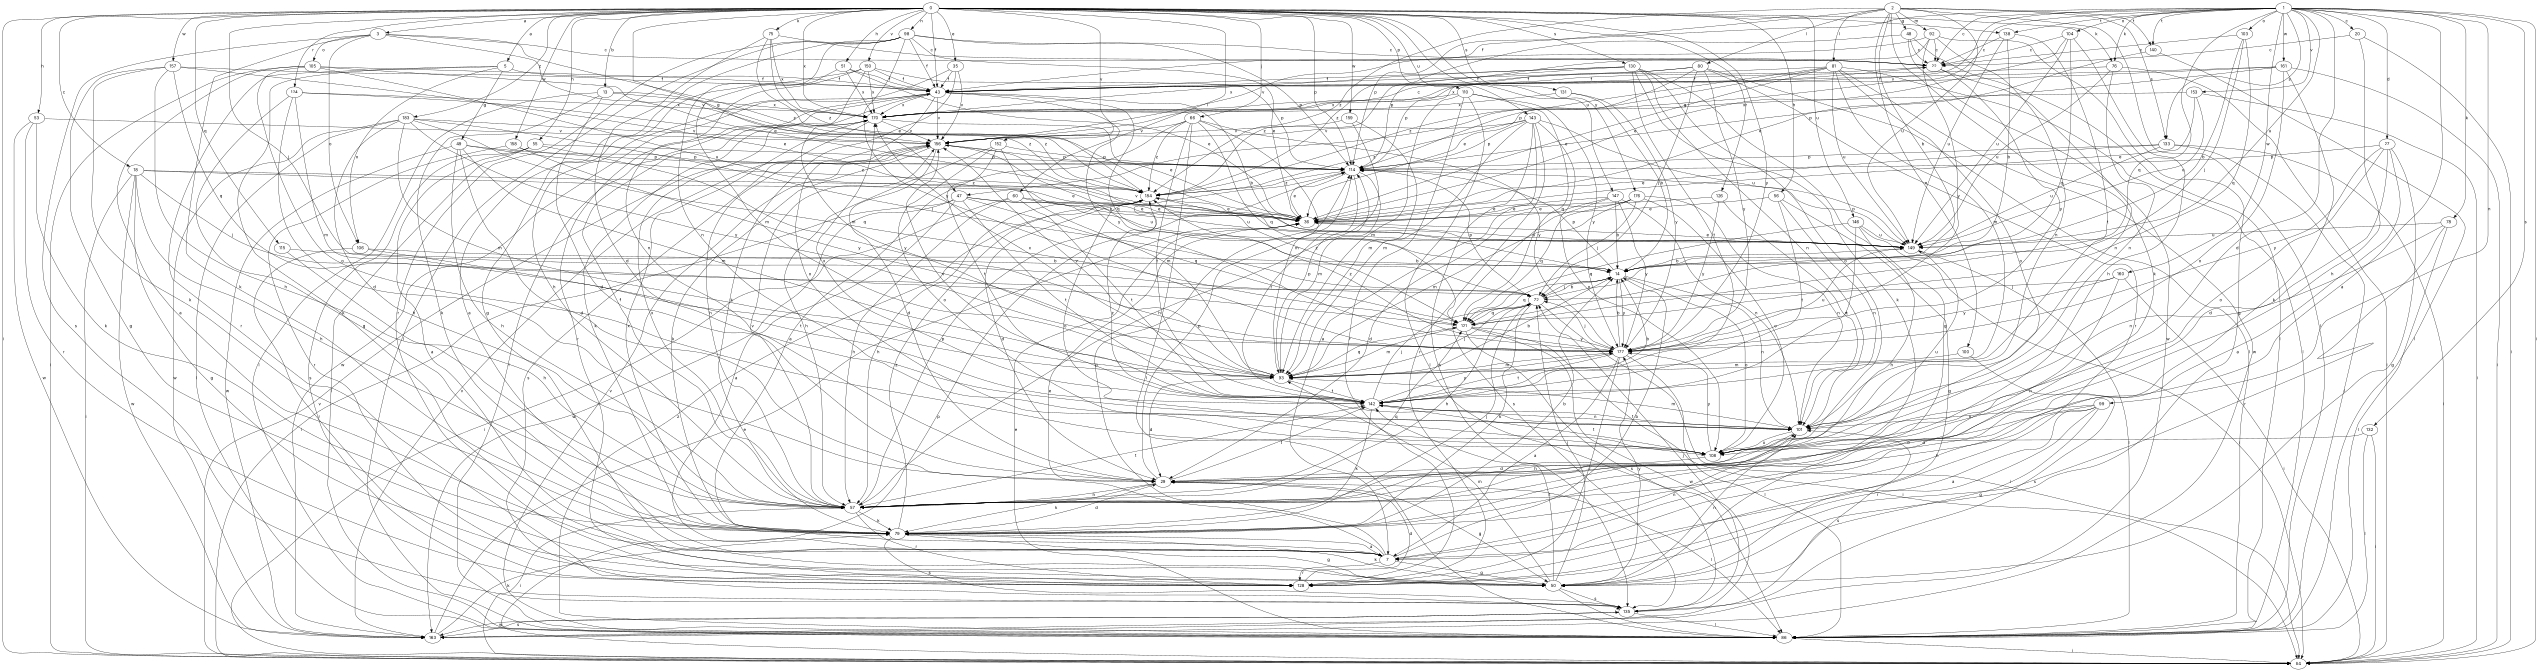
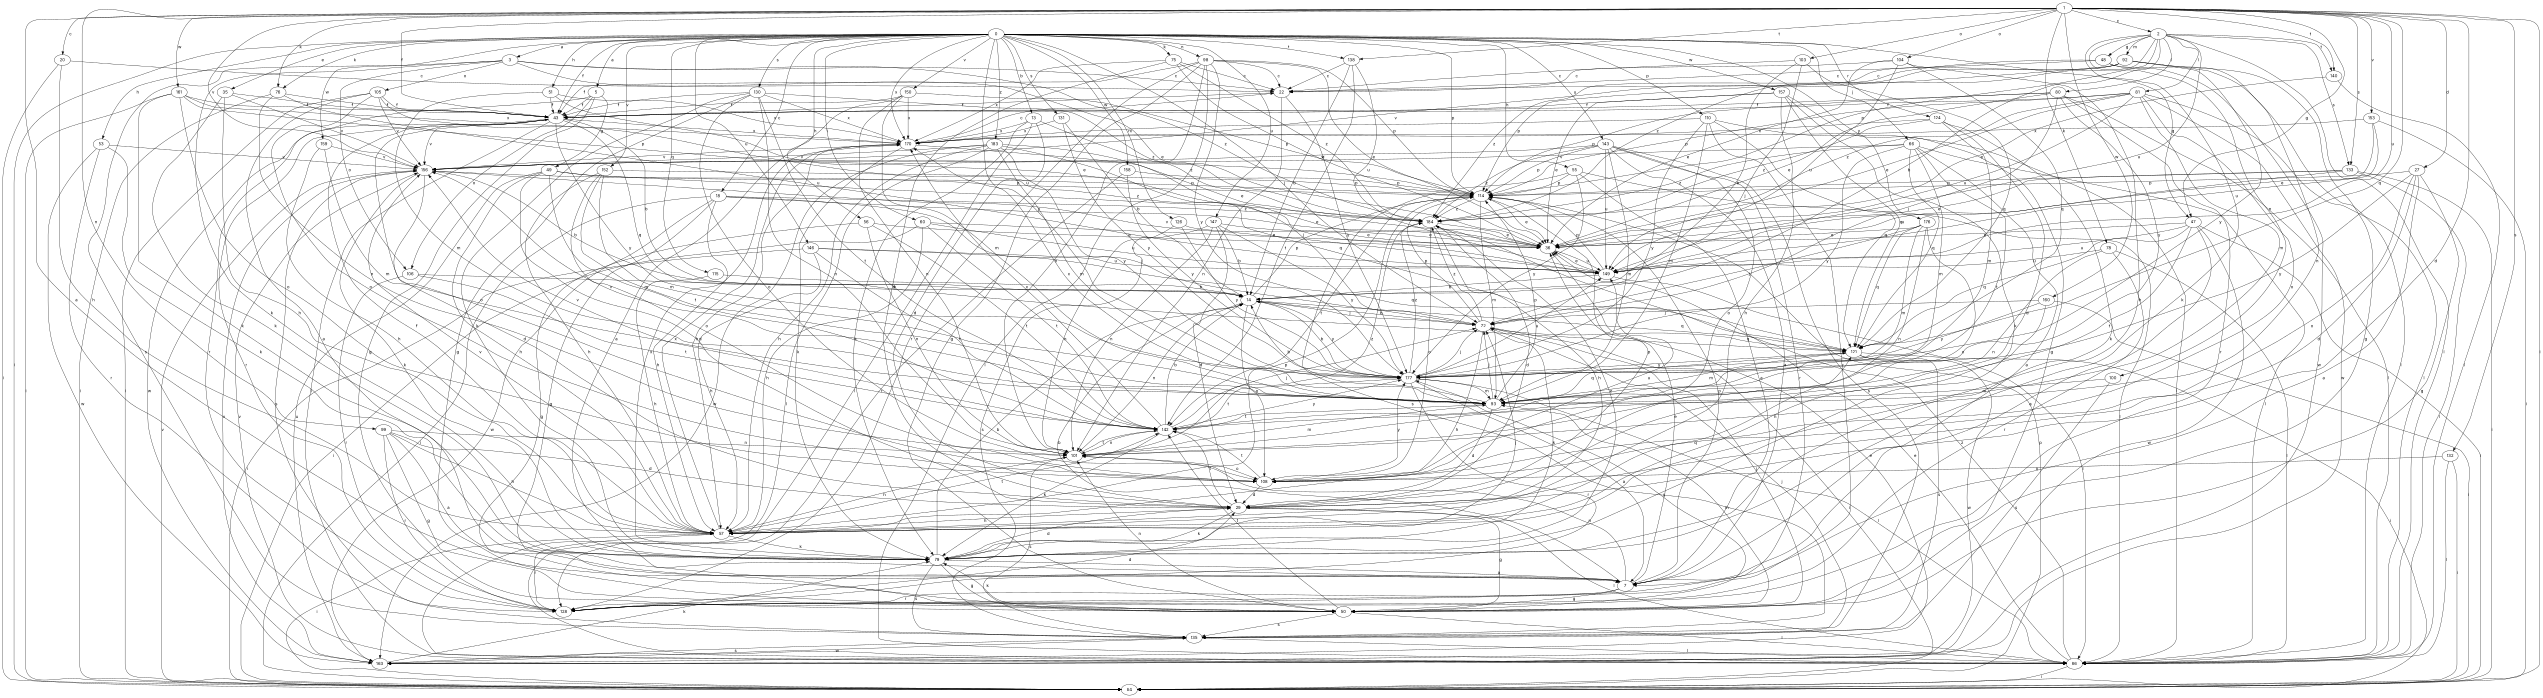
(2027, 14) -> (2110, 21)
(228, 391) -> (297, 417)
